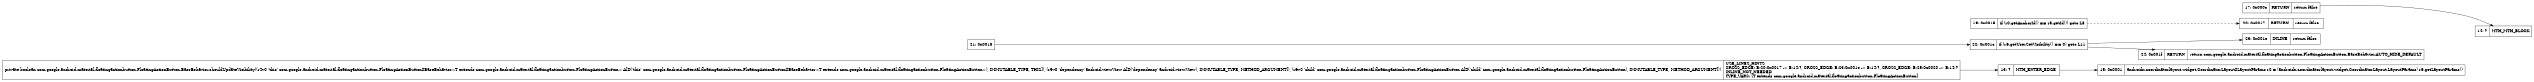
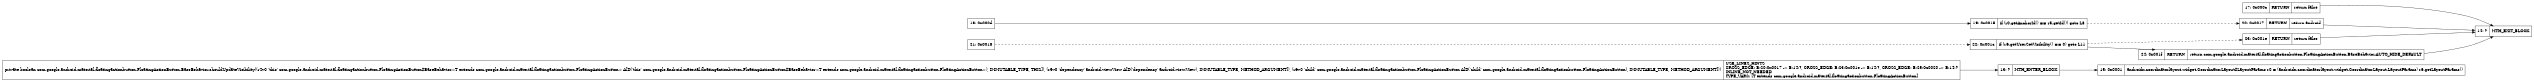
none -> (981, 23)
(2307, 23) -> (2306, 23)
none -> (2398, 28)
(2511, 31) -> (2511, 31)
none -> (2396, 35)
(2280, 39) -> (2281, 39)
(2164, 42) -> (2164, 42)
(1481, 45) -> (1481, 45)
none -> (2458, 48)
(2036, 70) -> (2036, 70)
